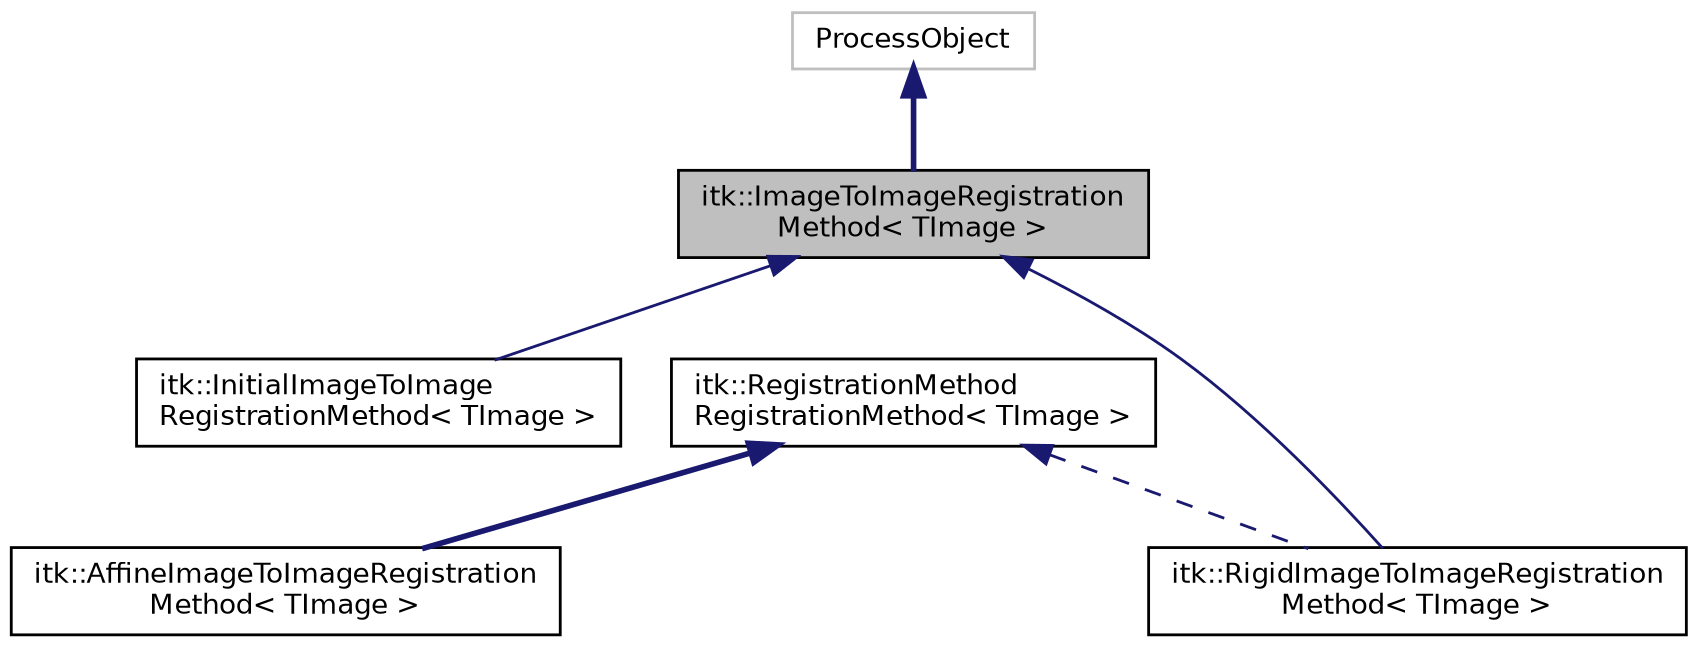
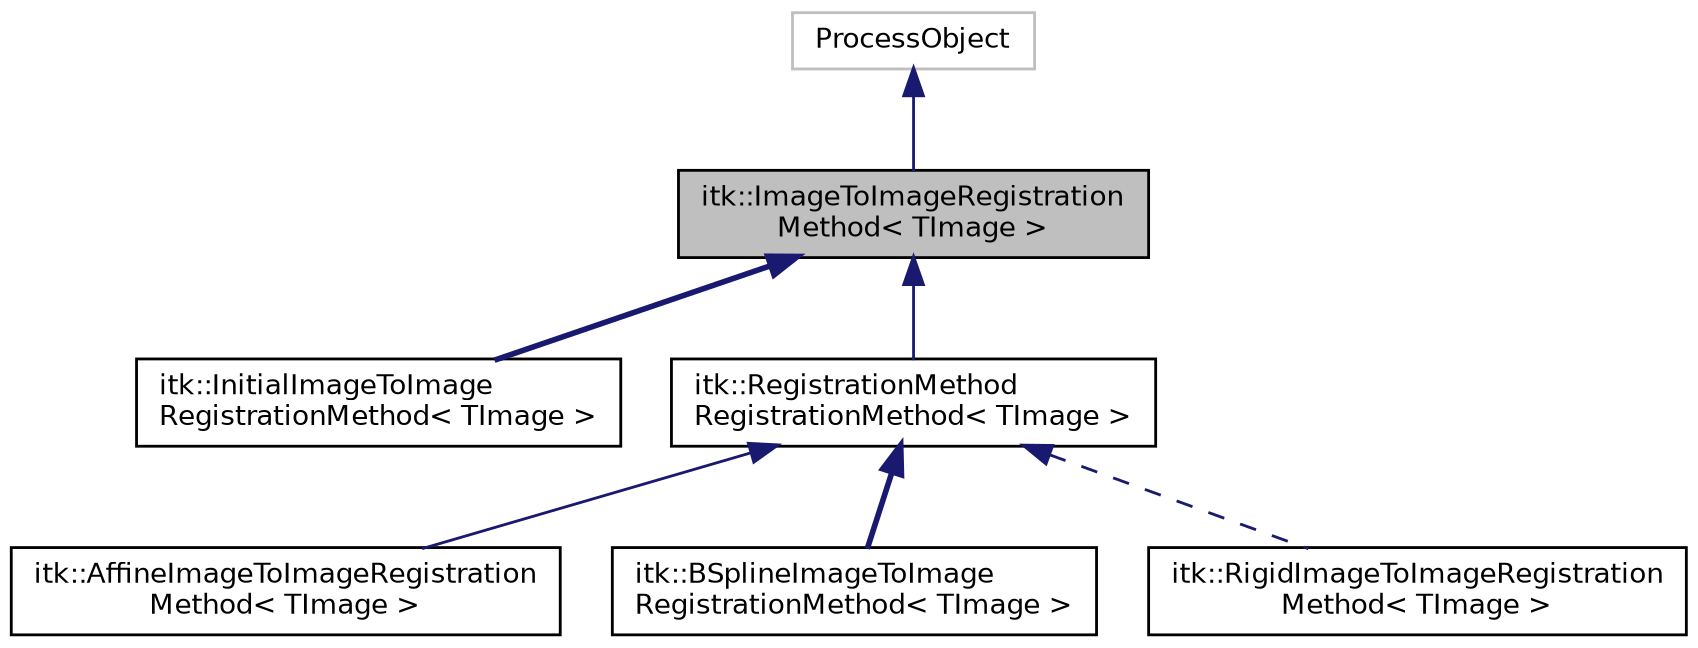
(914, 134) -> (914, 134)
(632, 313) -> (632, 313)
(1221, 390) -> (914, 323)
(586, 501) -> (586, 501)
none -> (854, 591)
